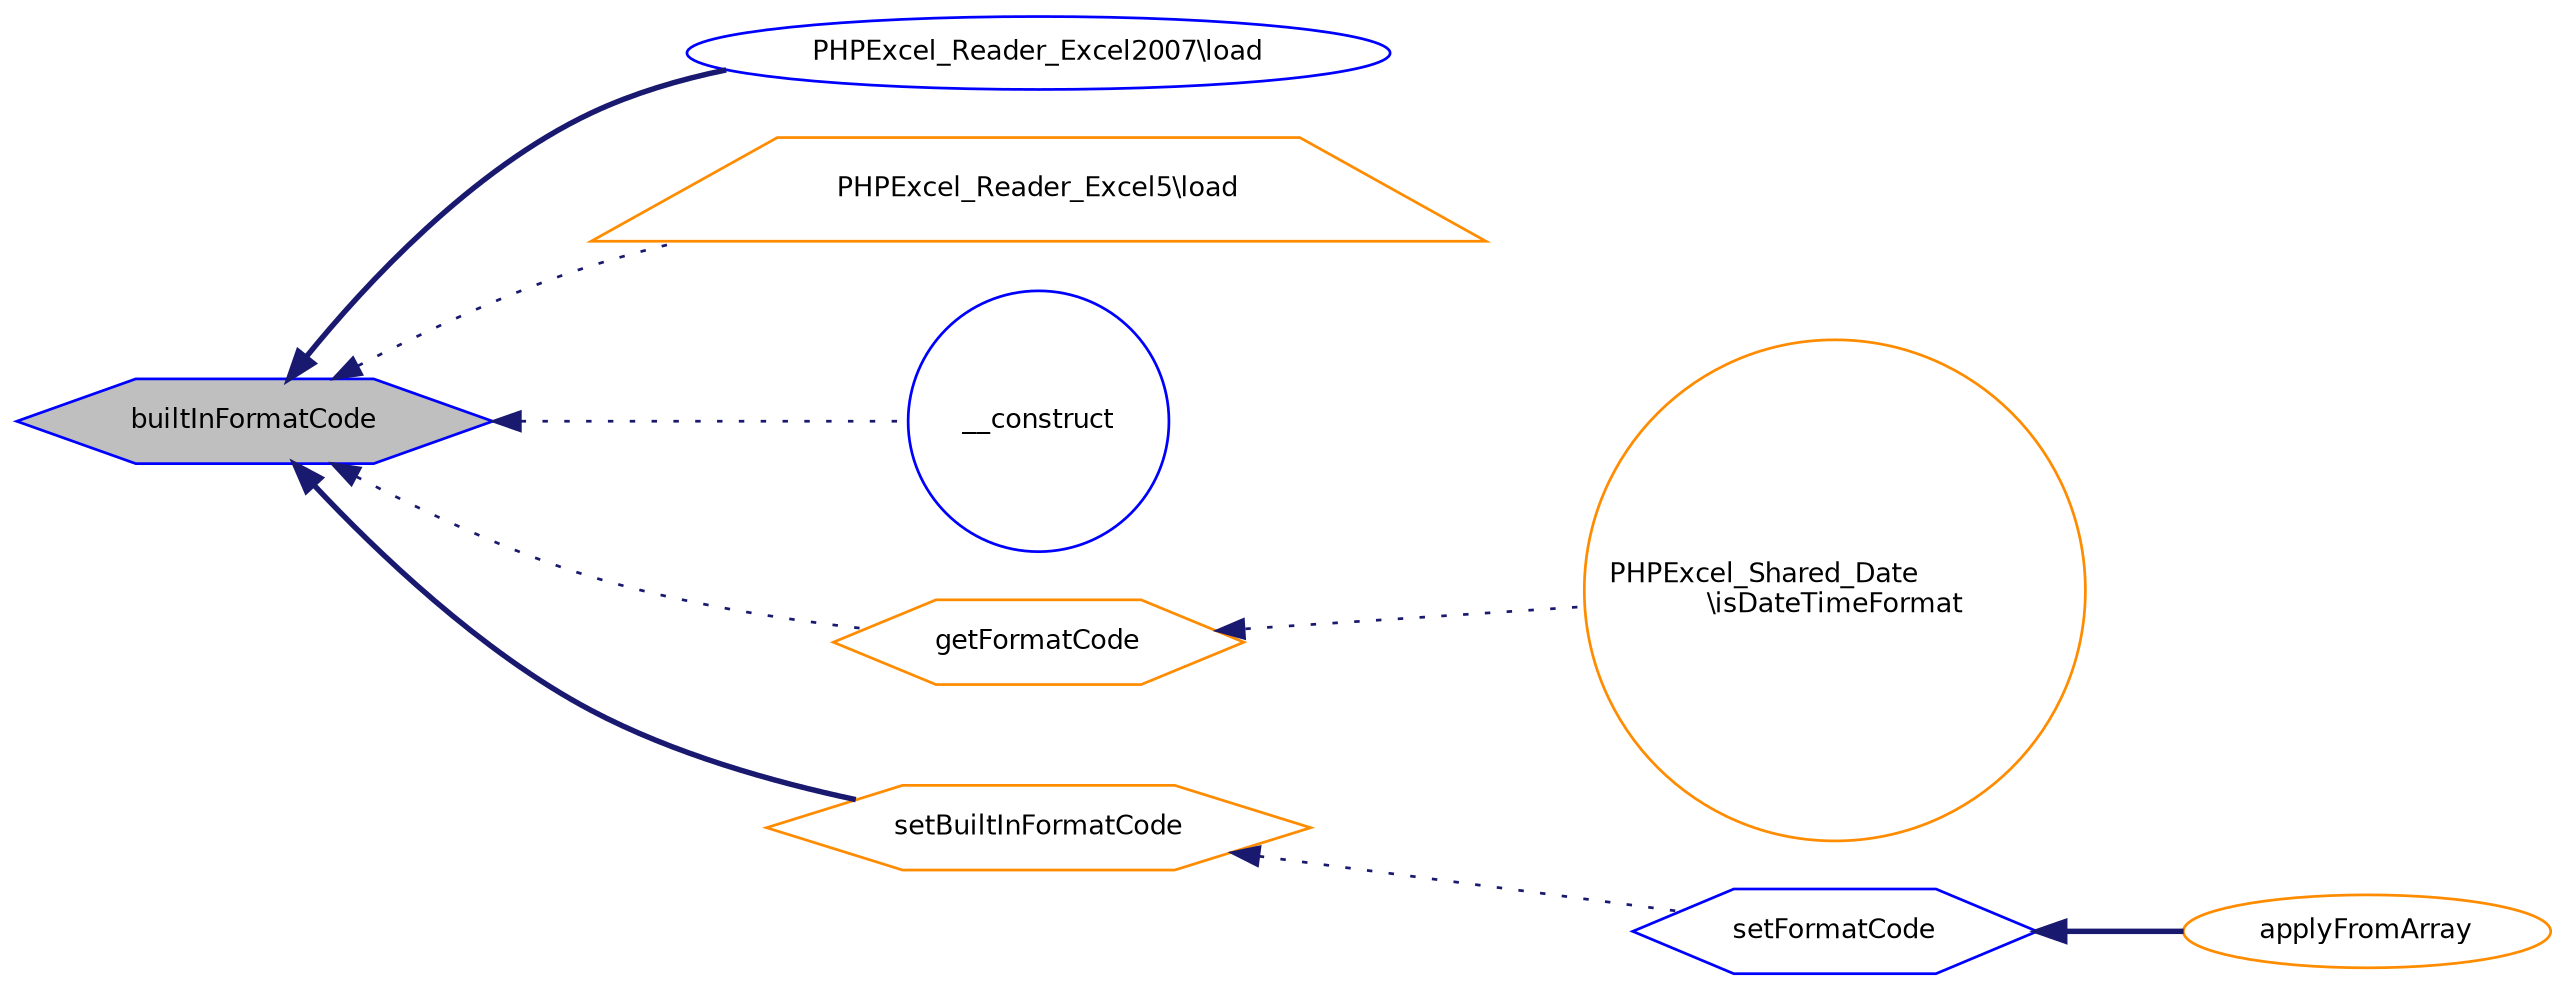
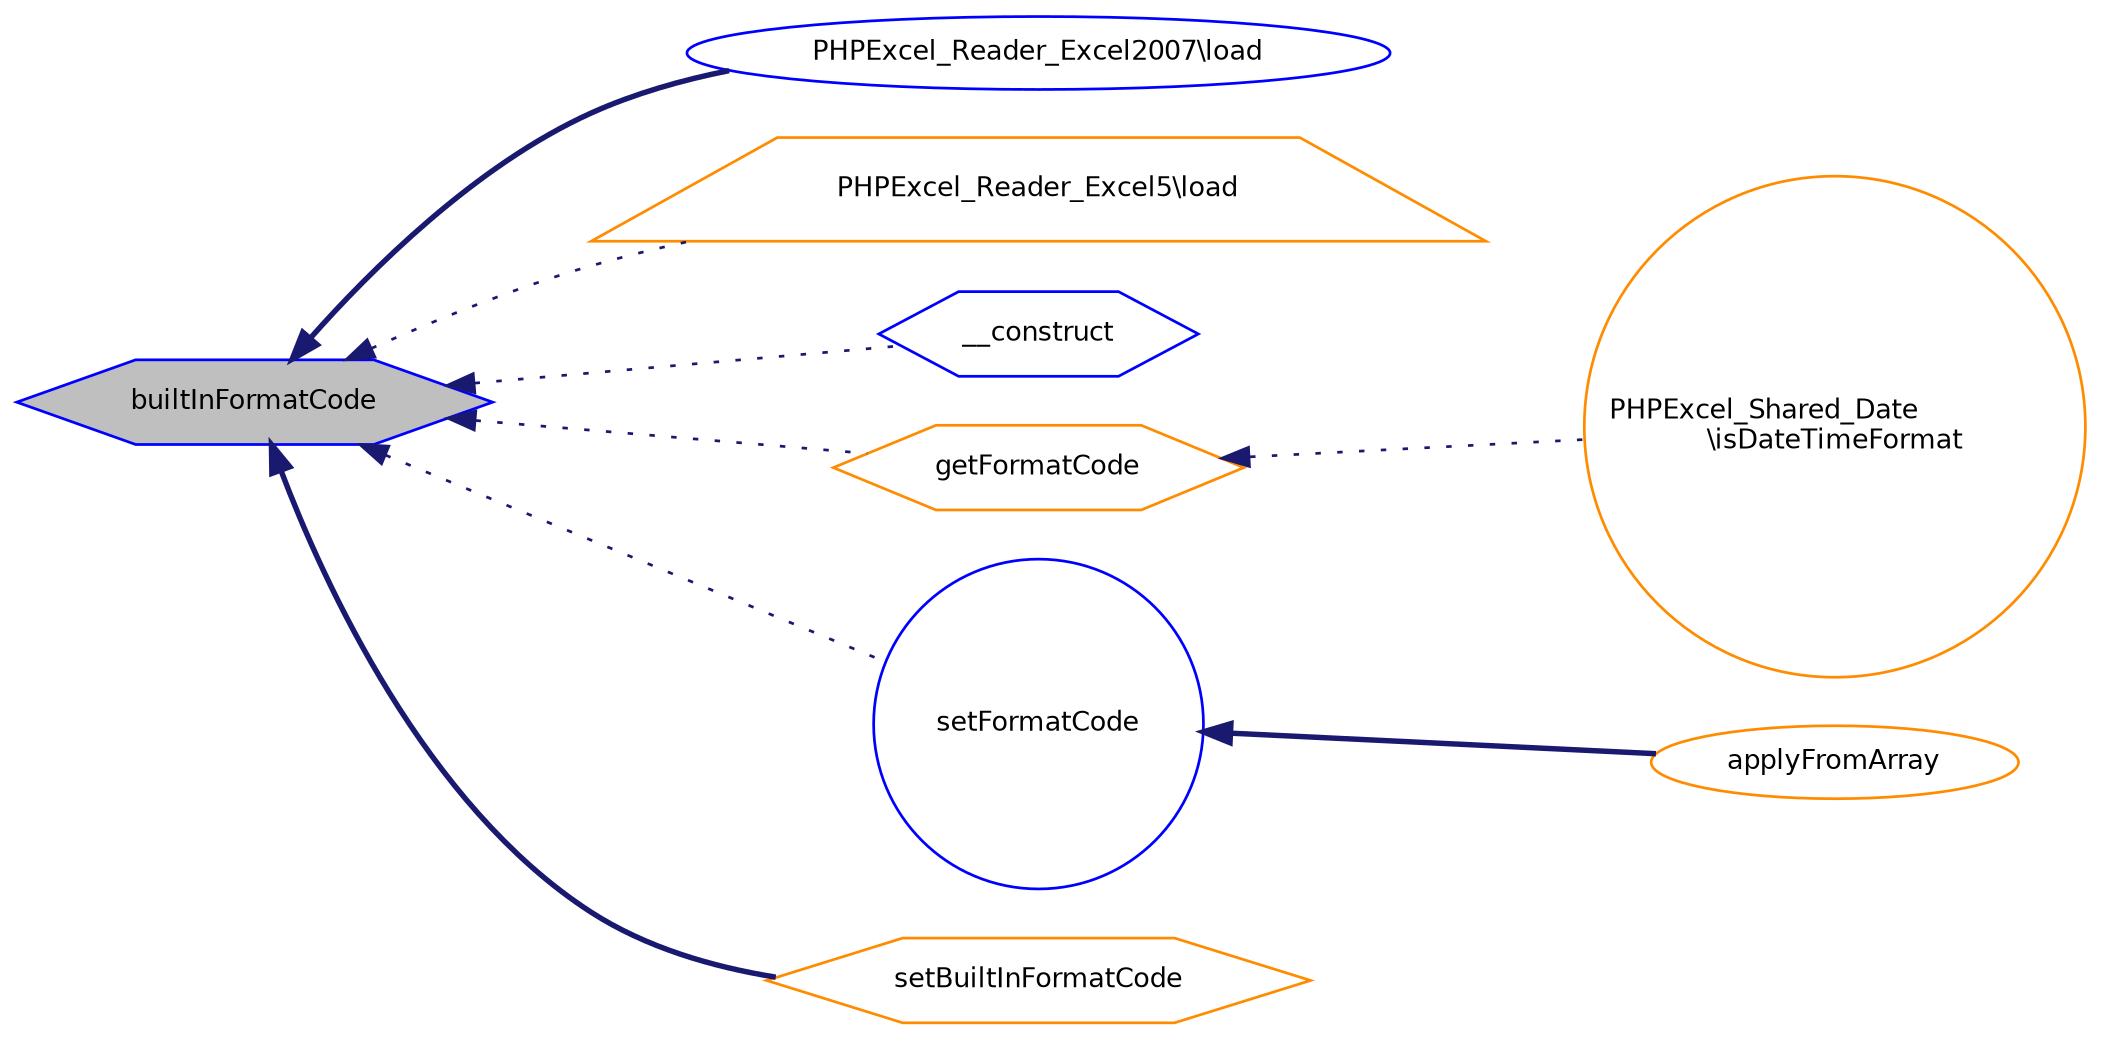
(1039, 421) -> (1039, 334)
(1469, 884) -> (636, 559)
(1835, 931) -> (1039, 724)
